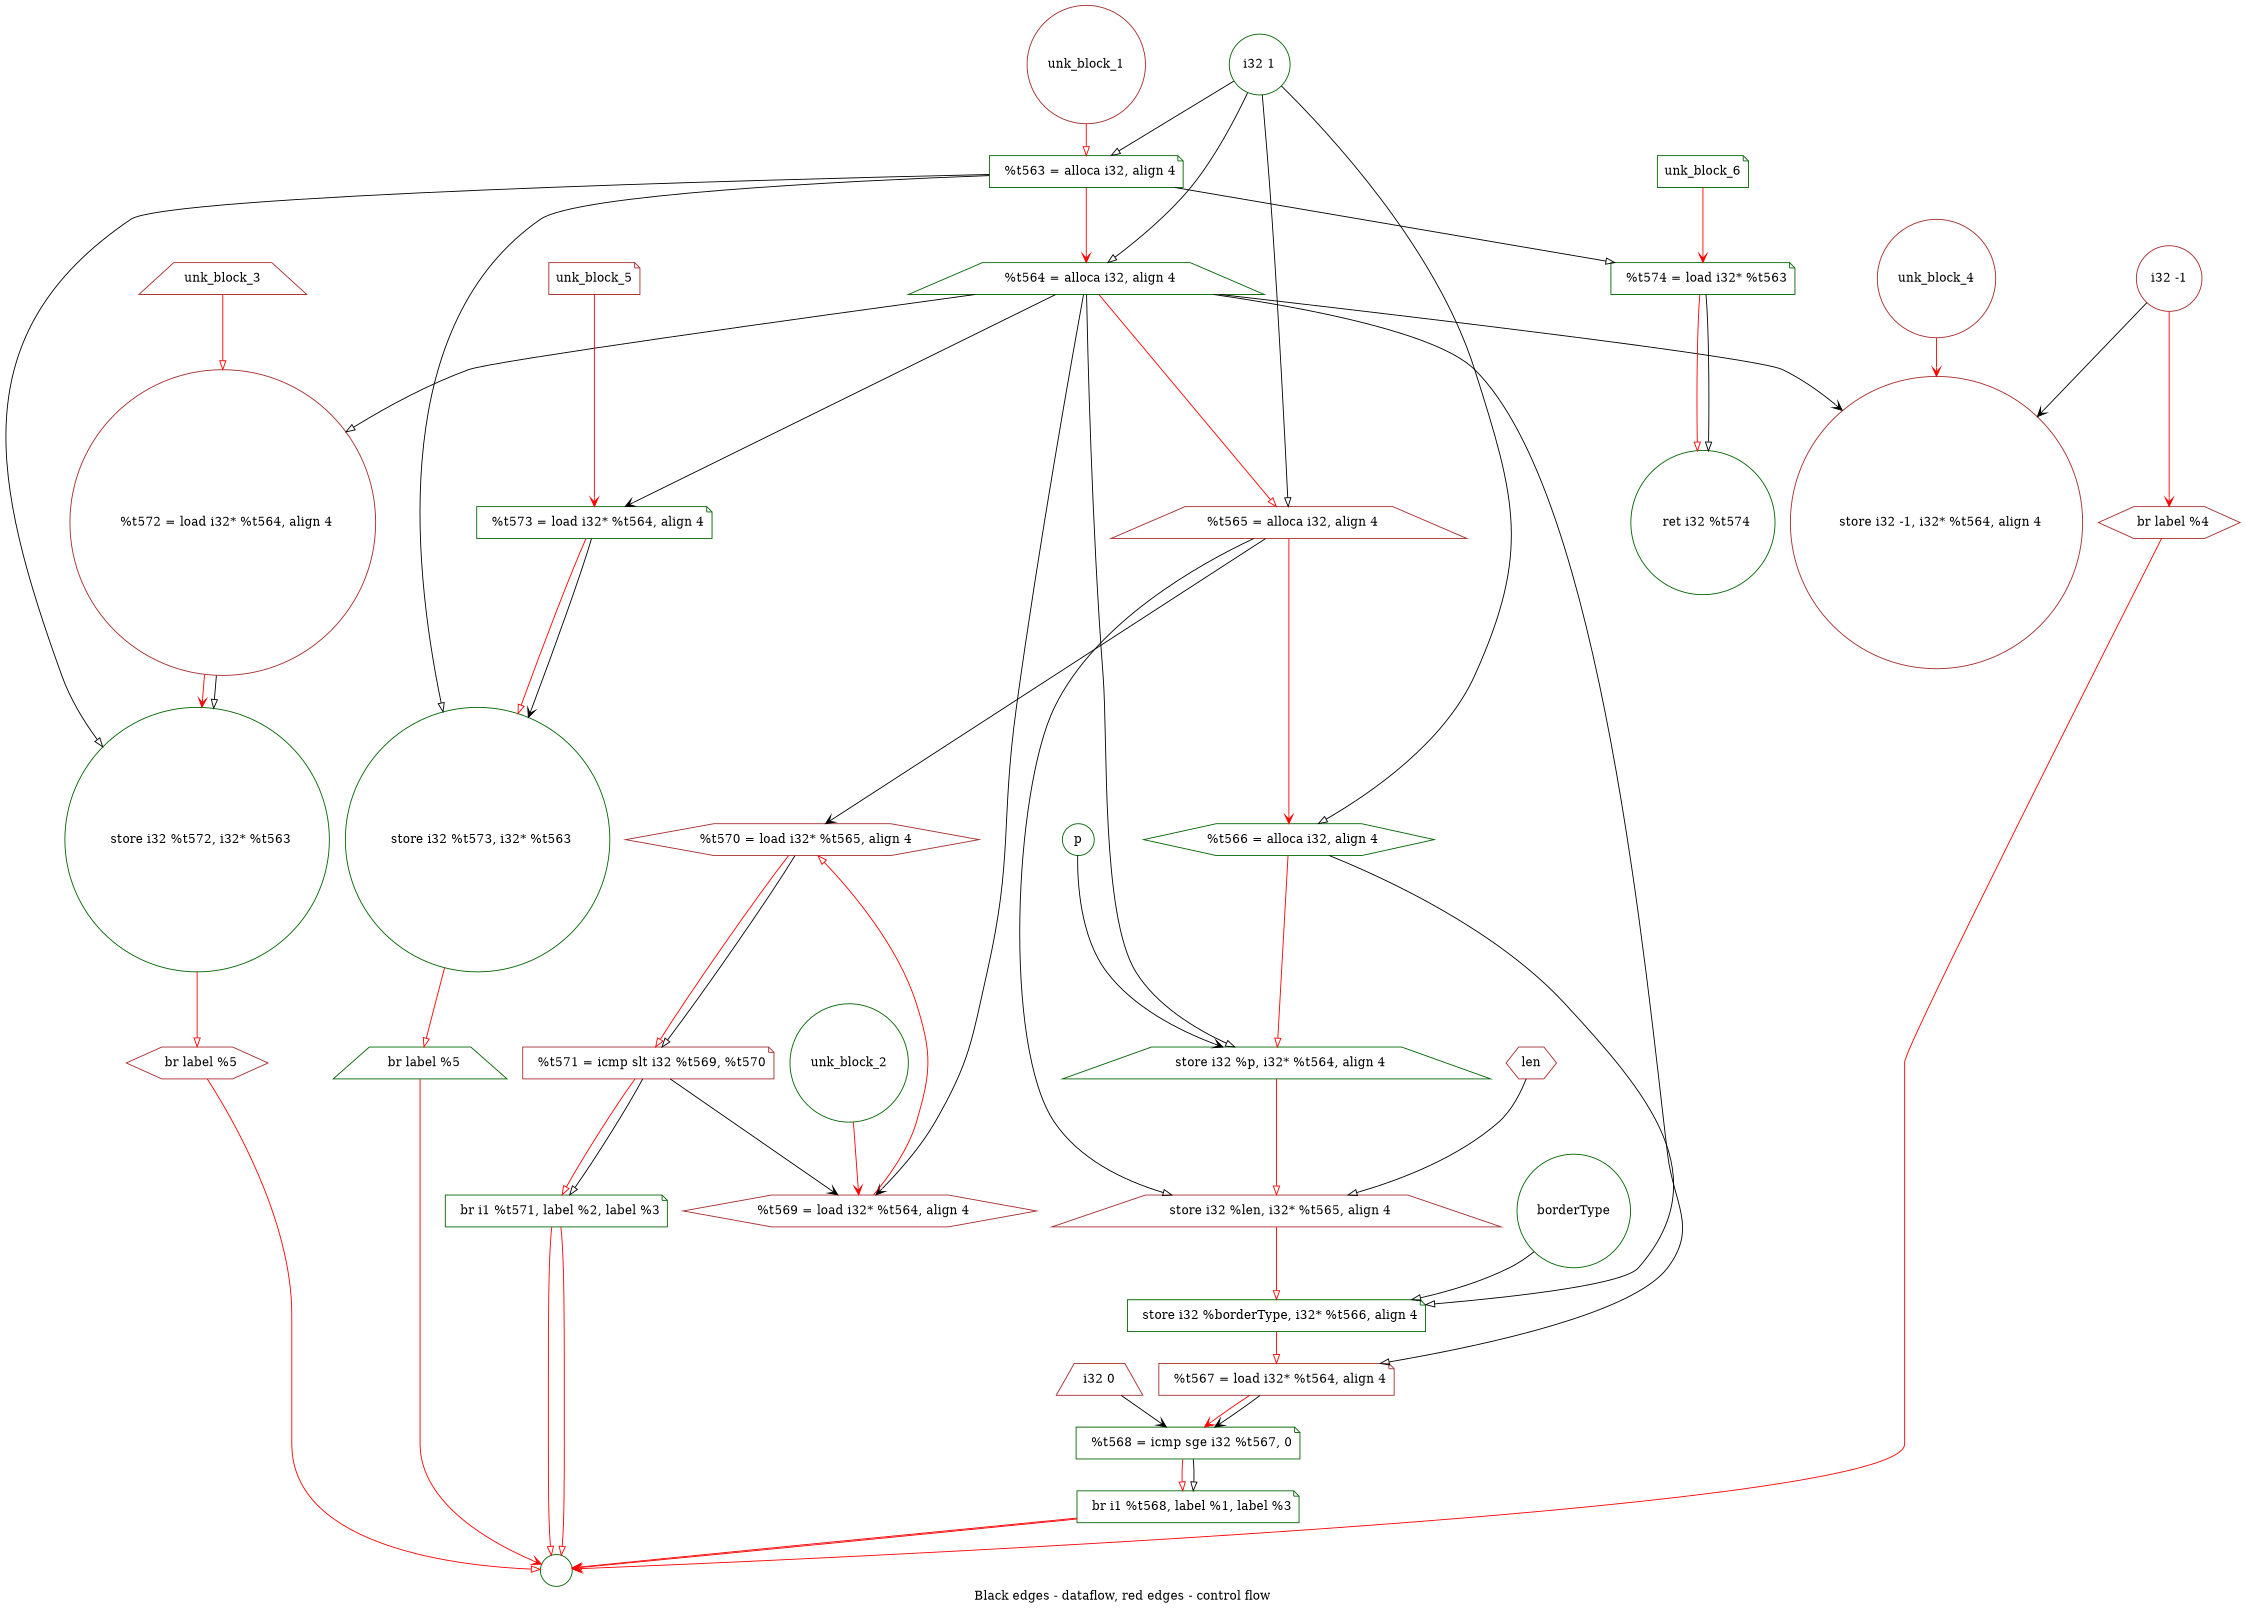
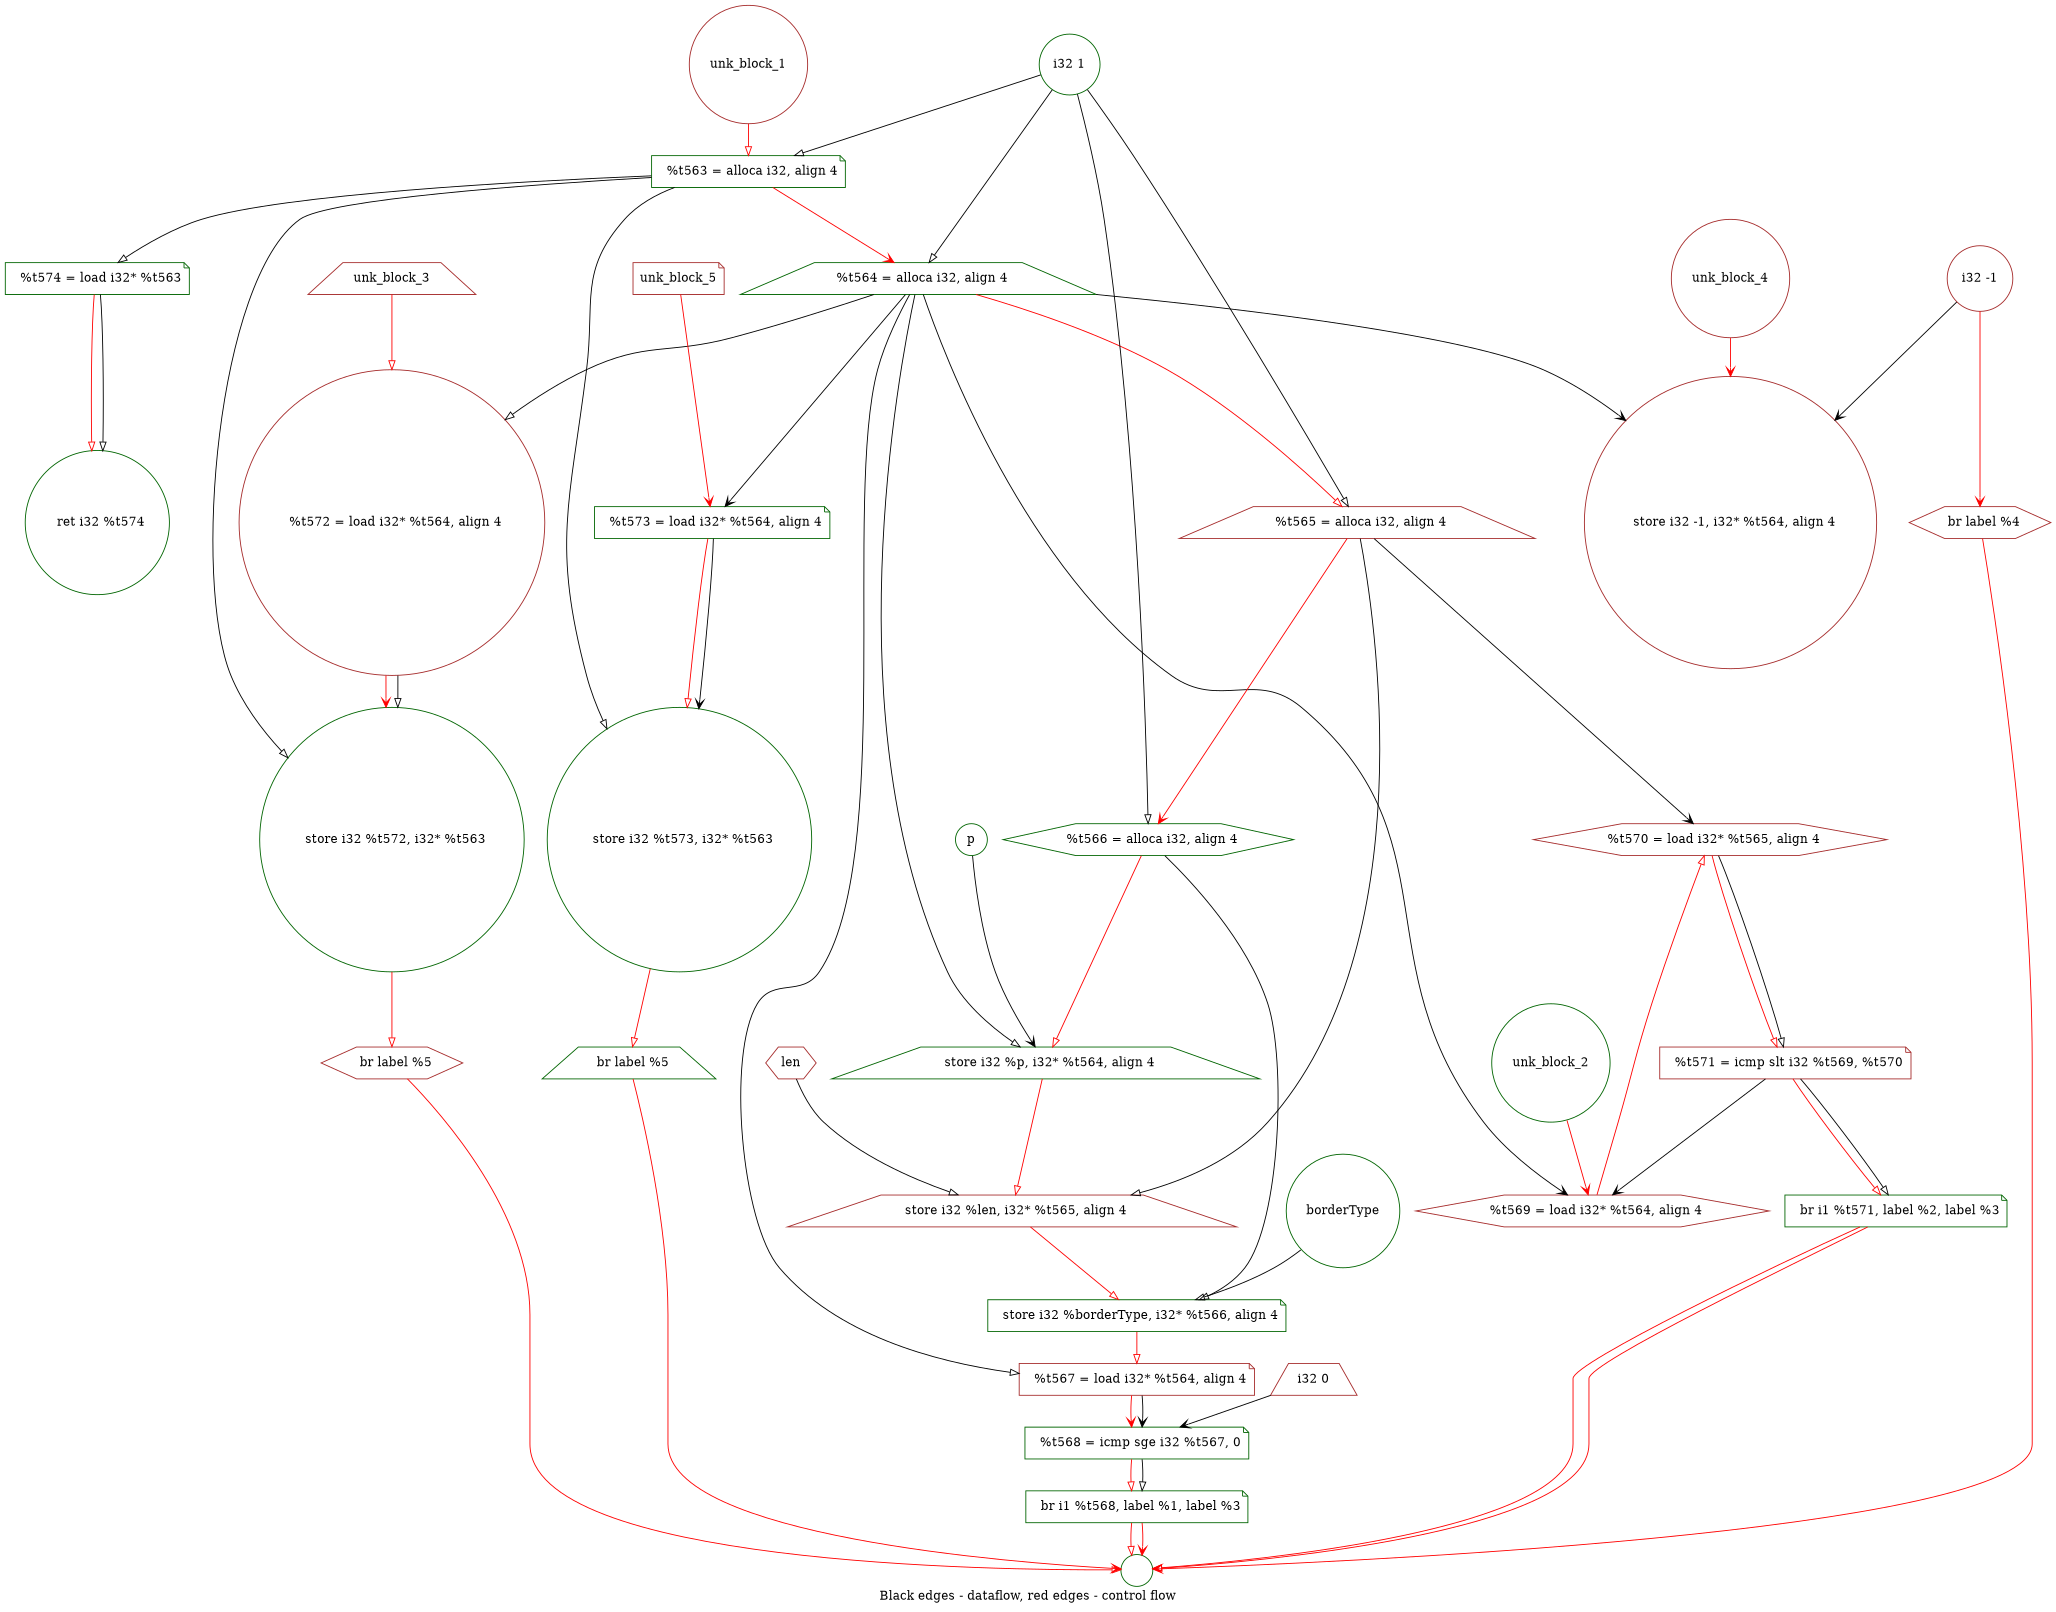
(1703, 172) -> none
